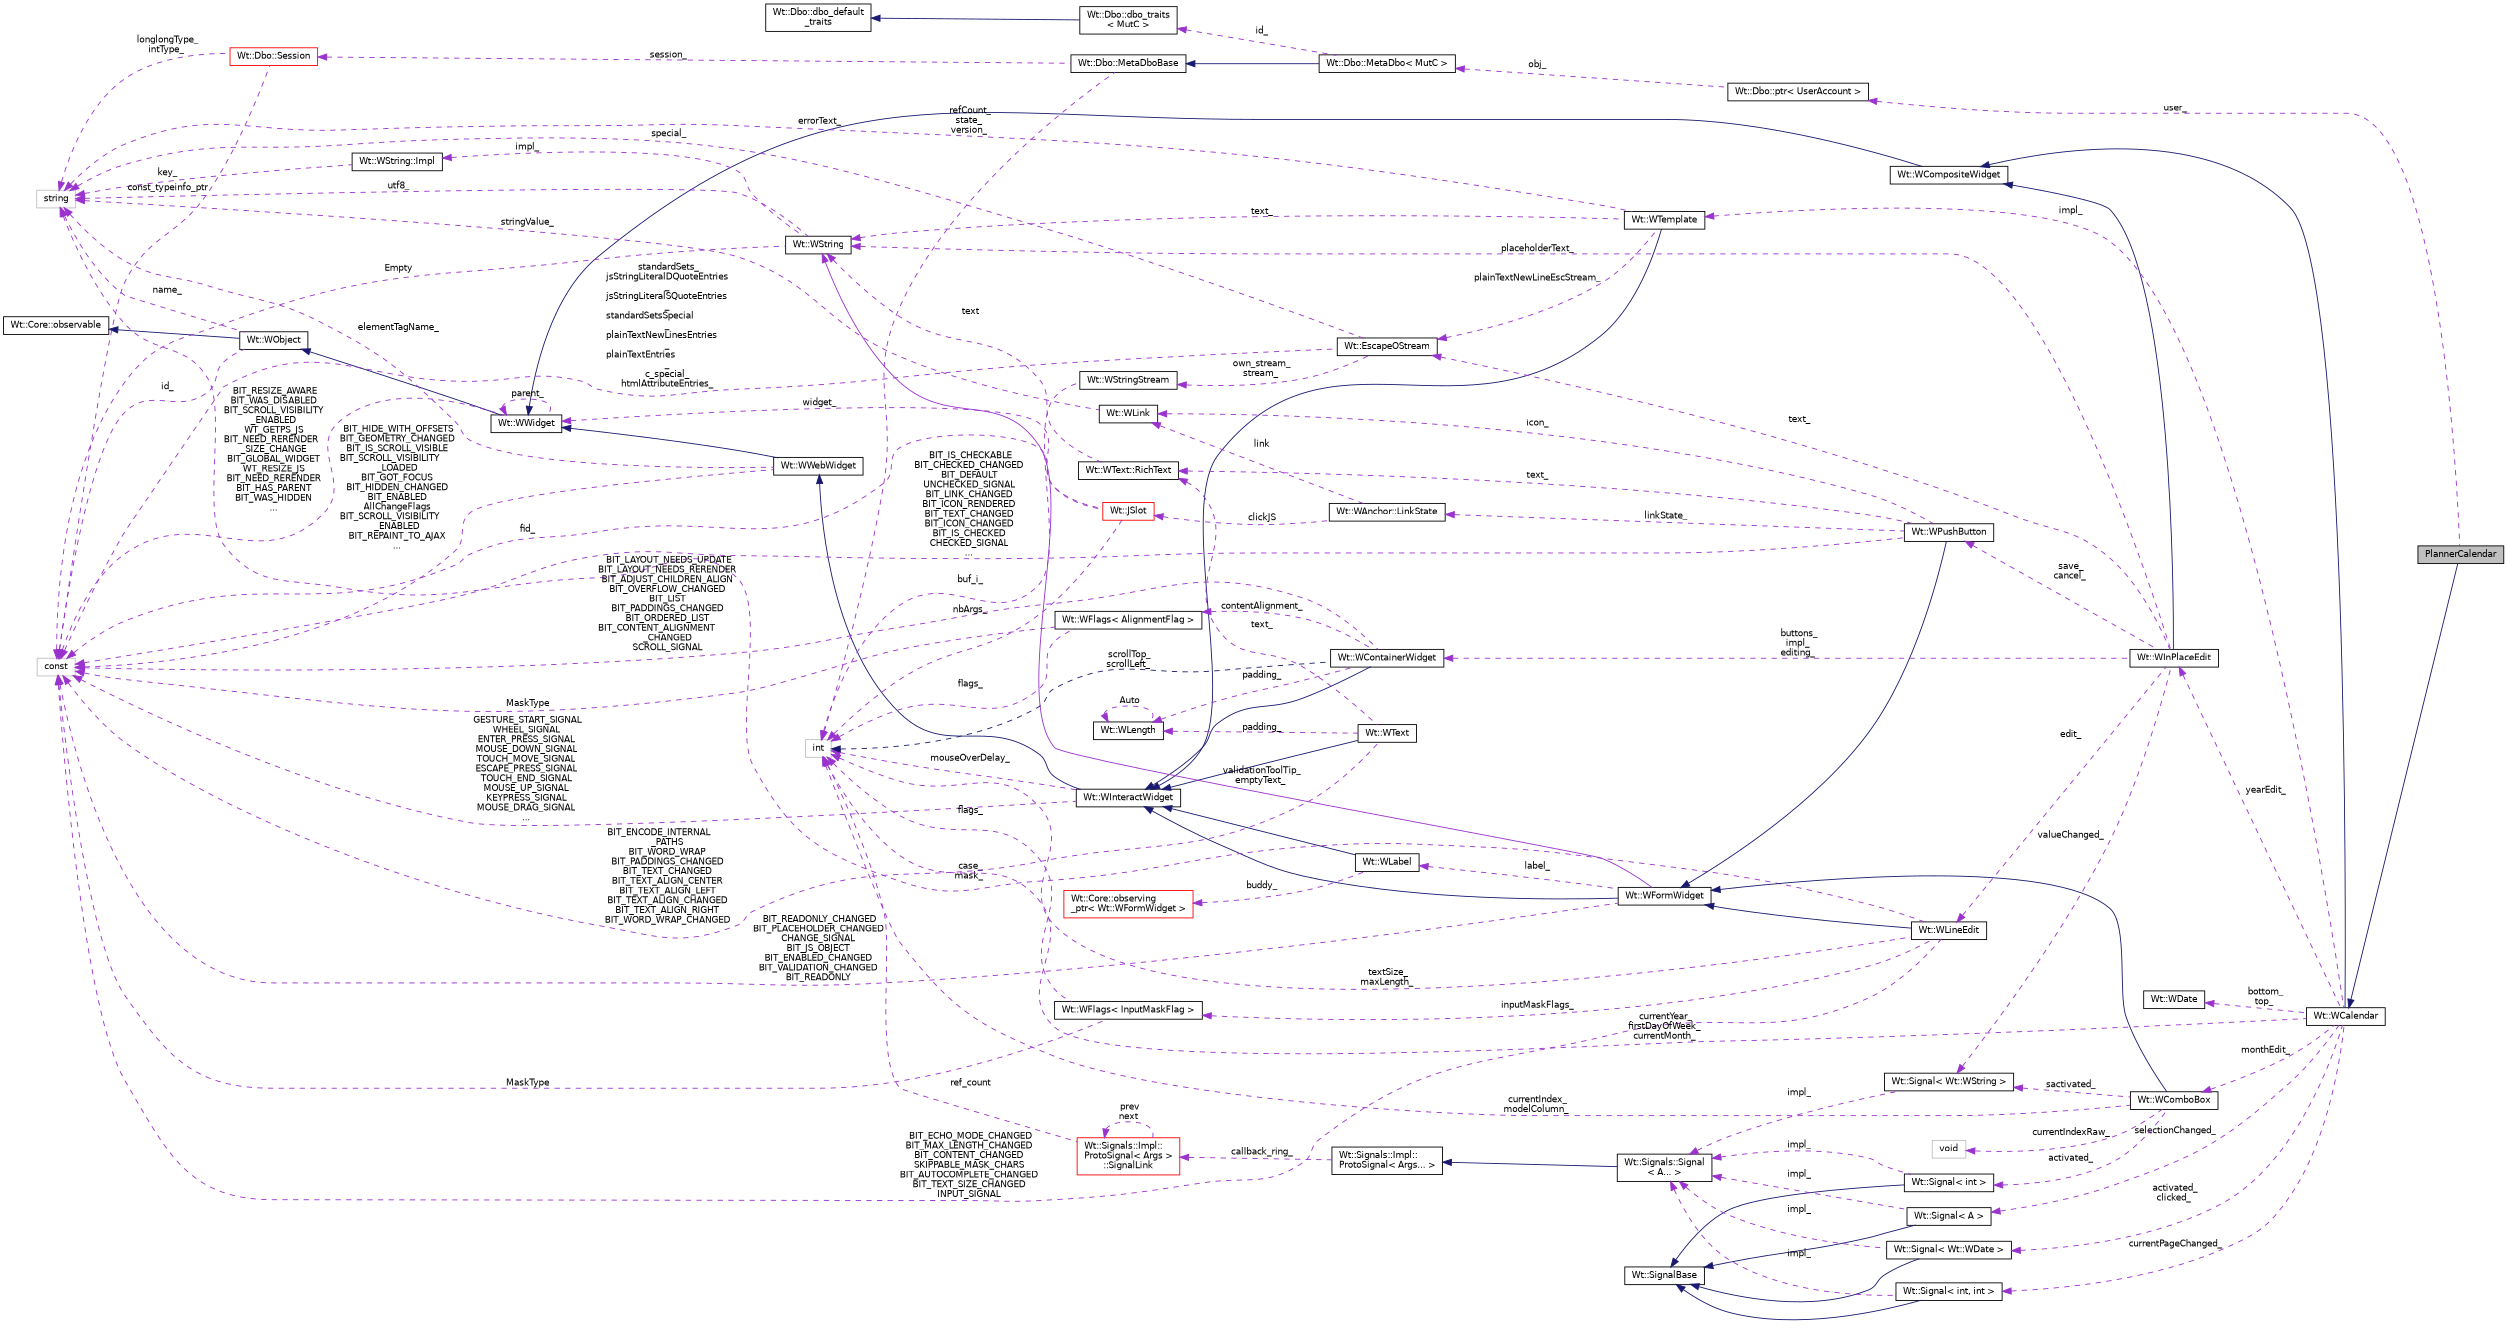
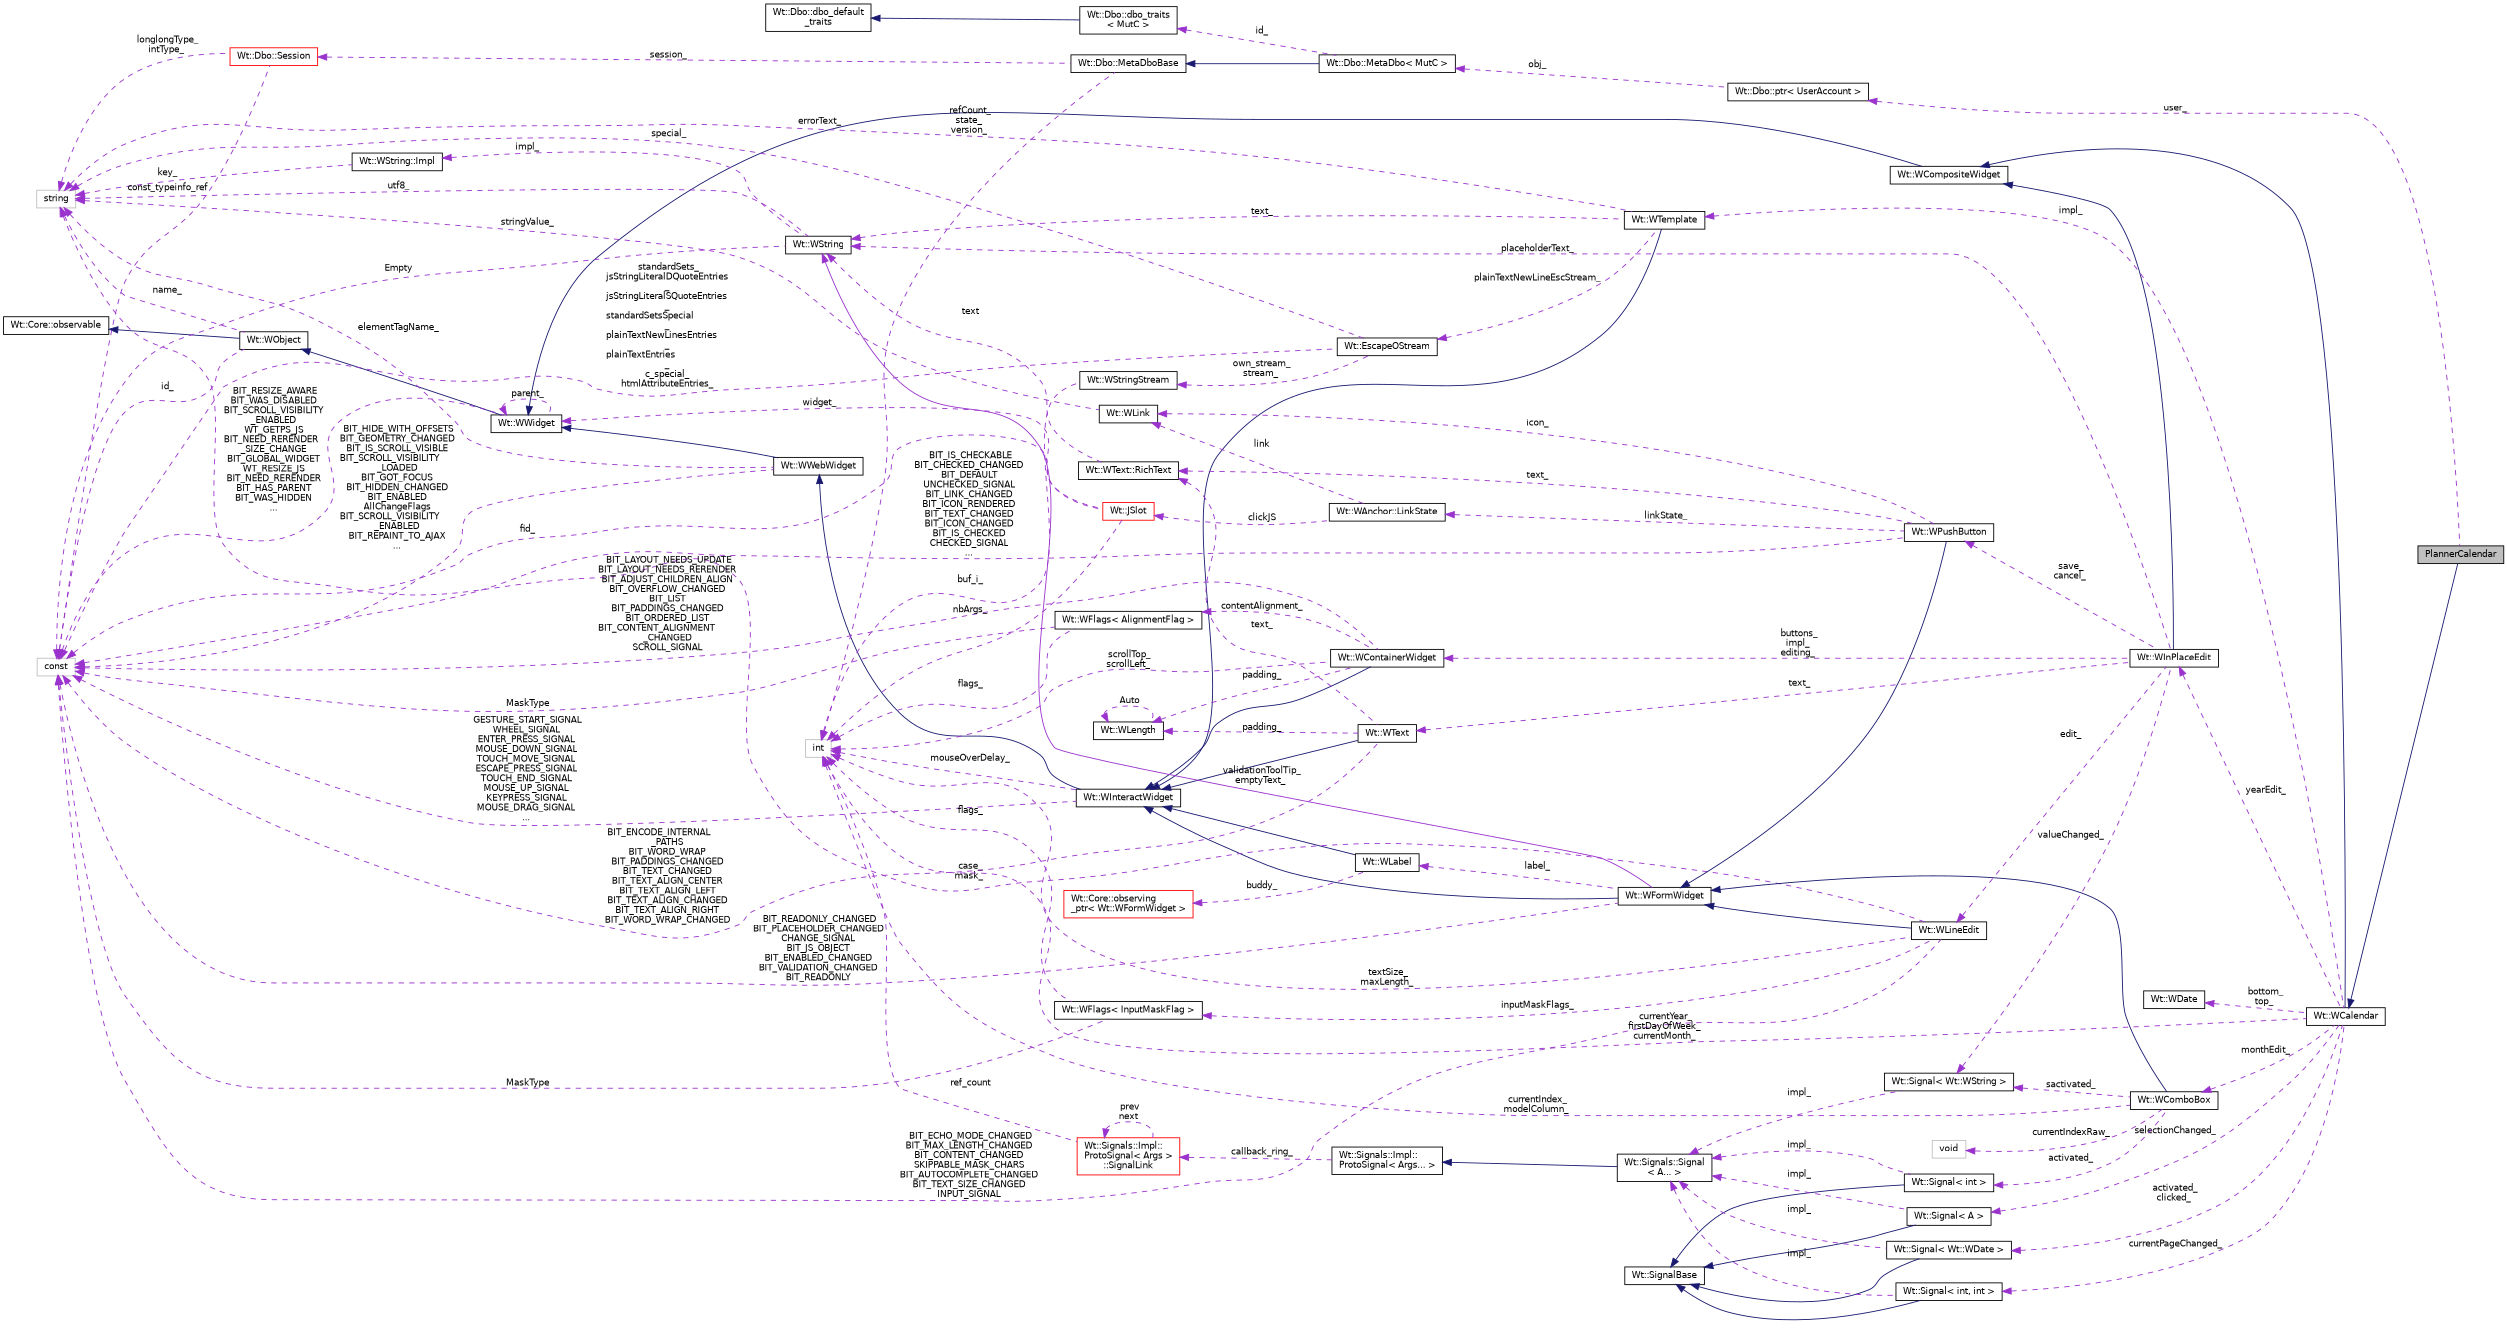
(166, 188) -> (166, 188)
(1835, 455) -> (1778, 696)
(1077, 678) -> (1077, 678)
